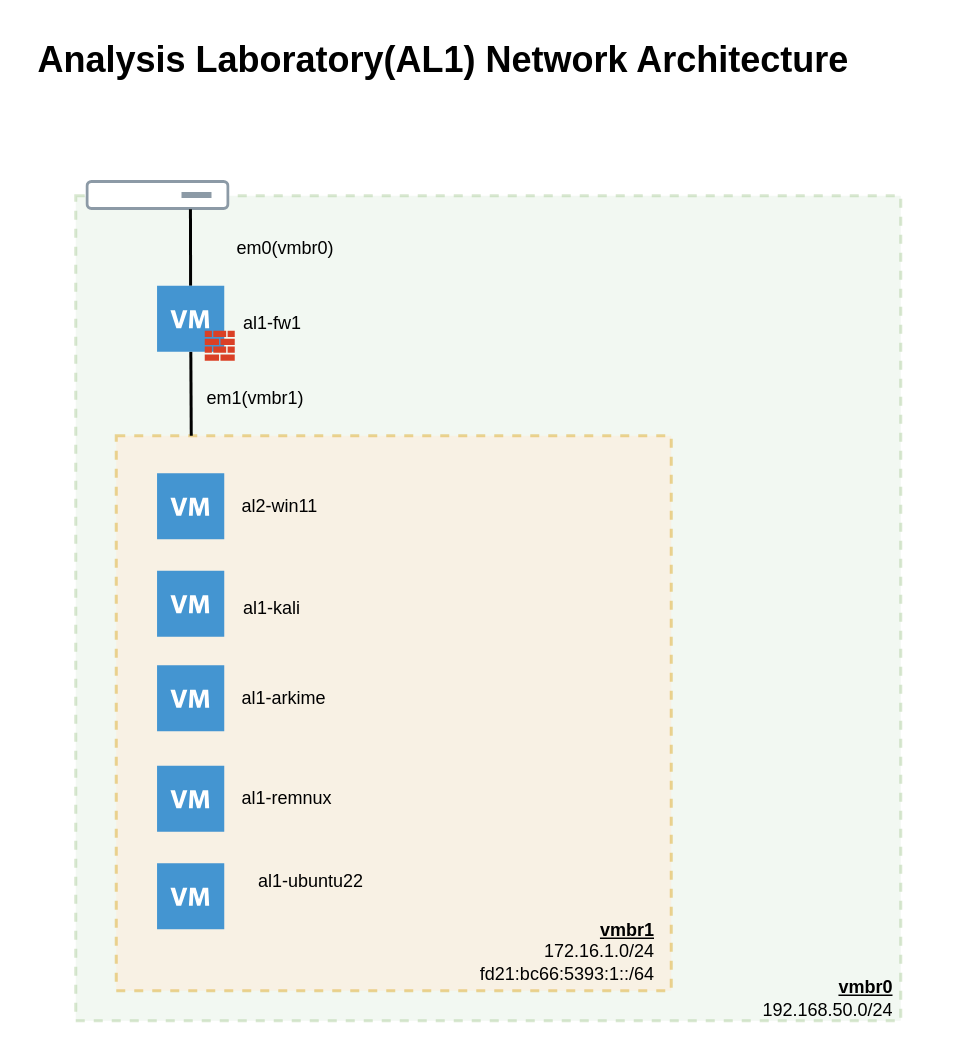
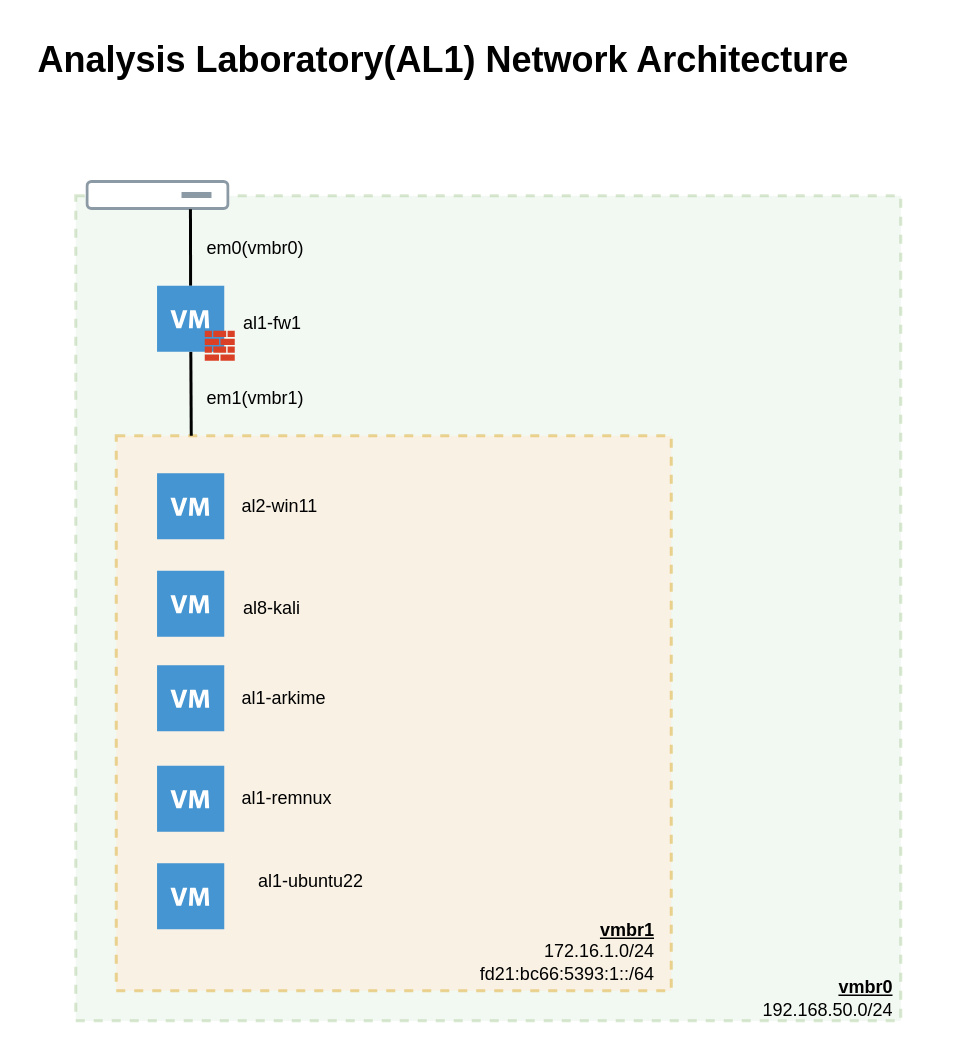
(286, 248) -> (256, 248)
(277, 608) -> (277, 608)
